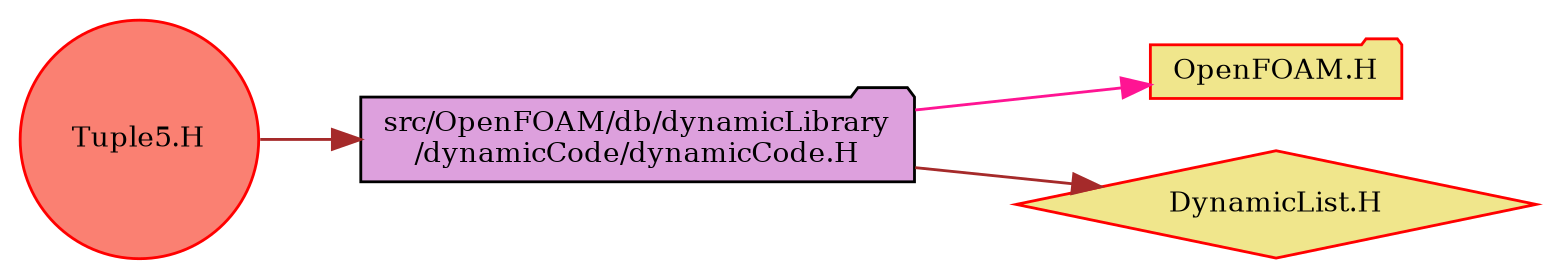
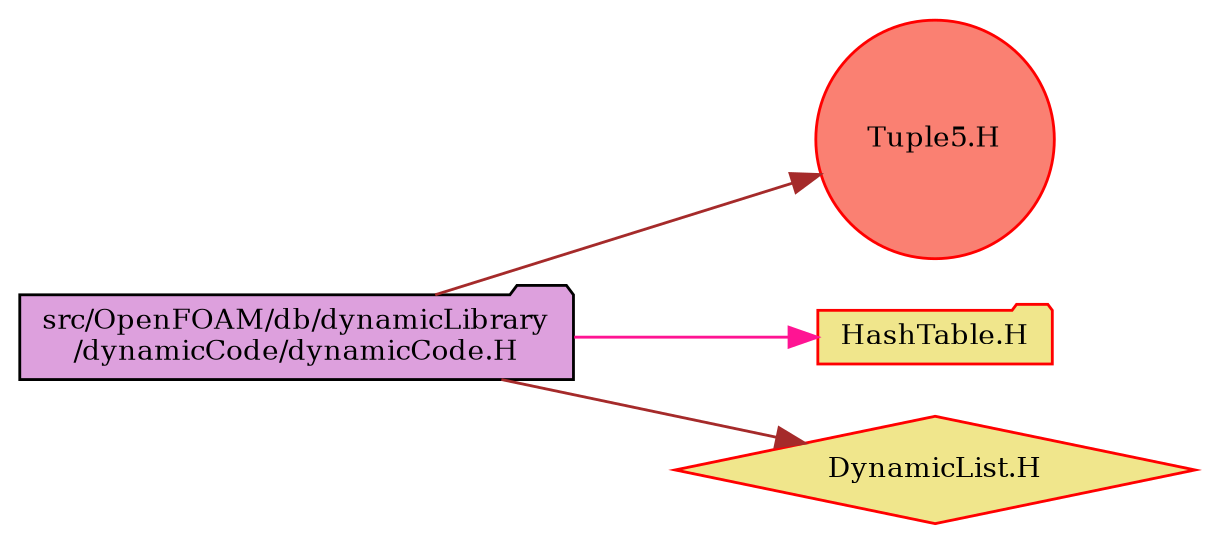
(1276, 72) -> (935, 337)
(296, 139) -> (614, 239)
